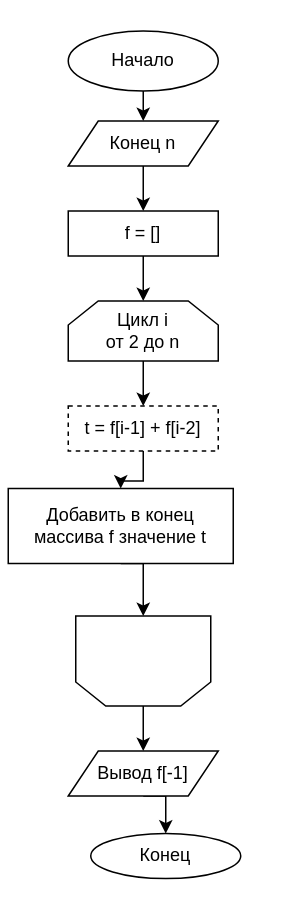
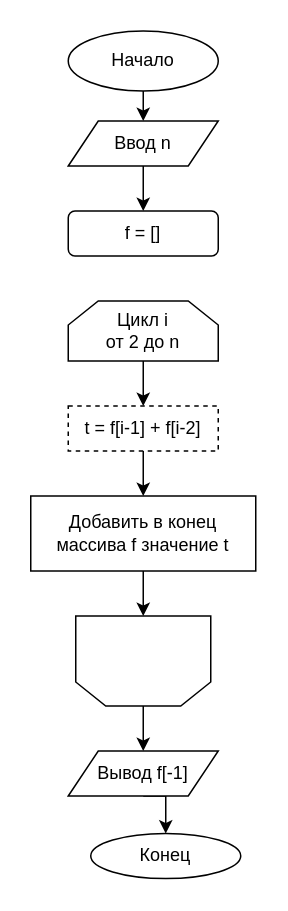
(143, 143) -> (143, 143)
(143, 233) -> (143, 233)
(143, 273) -> none
(121, 526) -> (143, 533)
